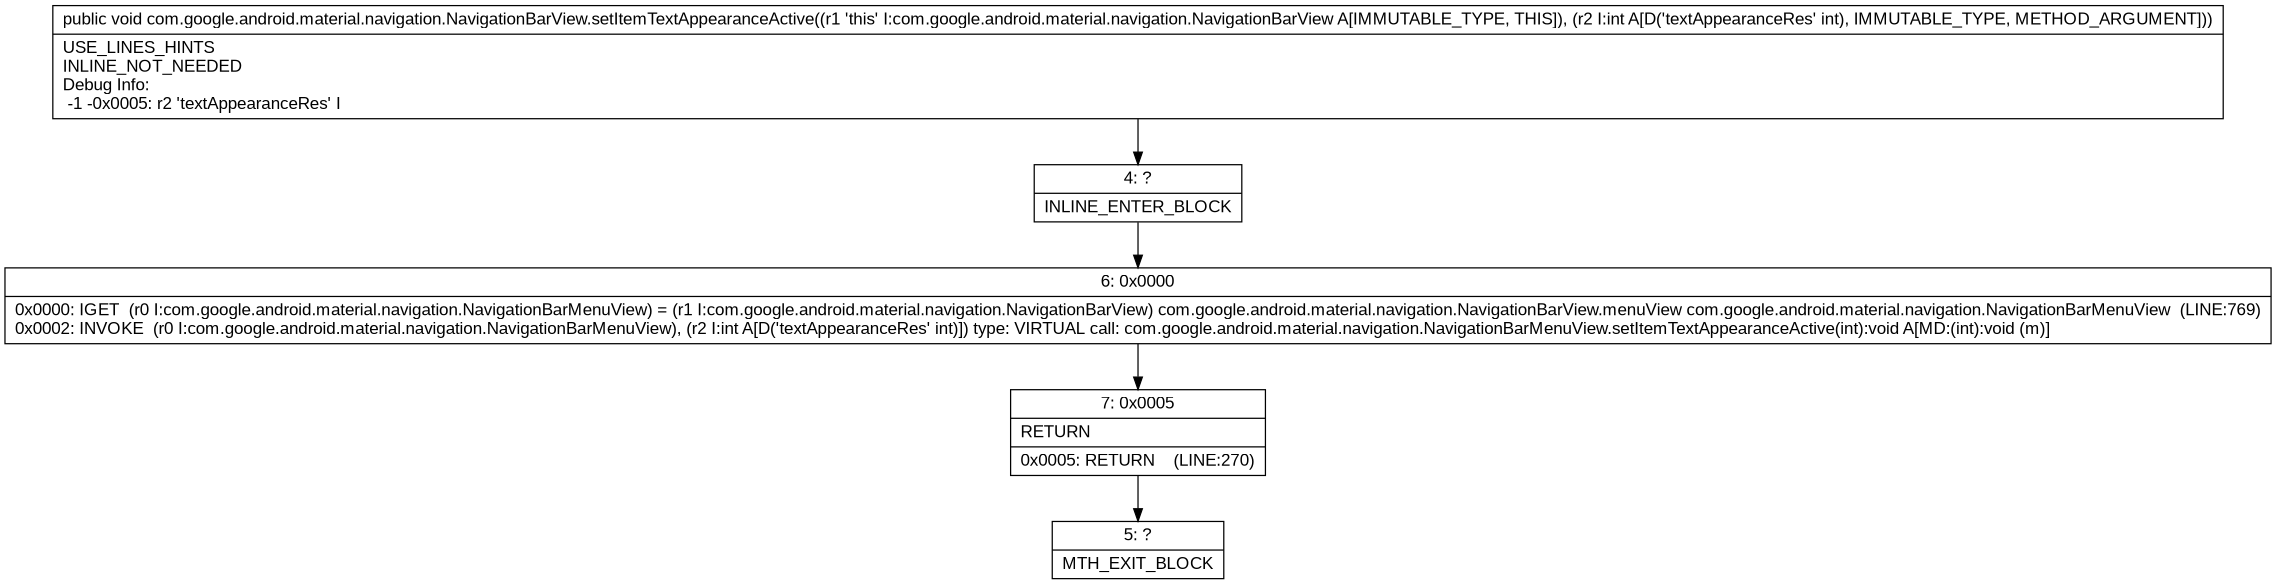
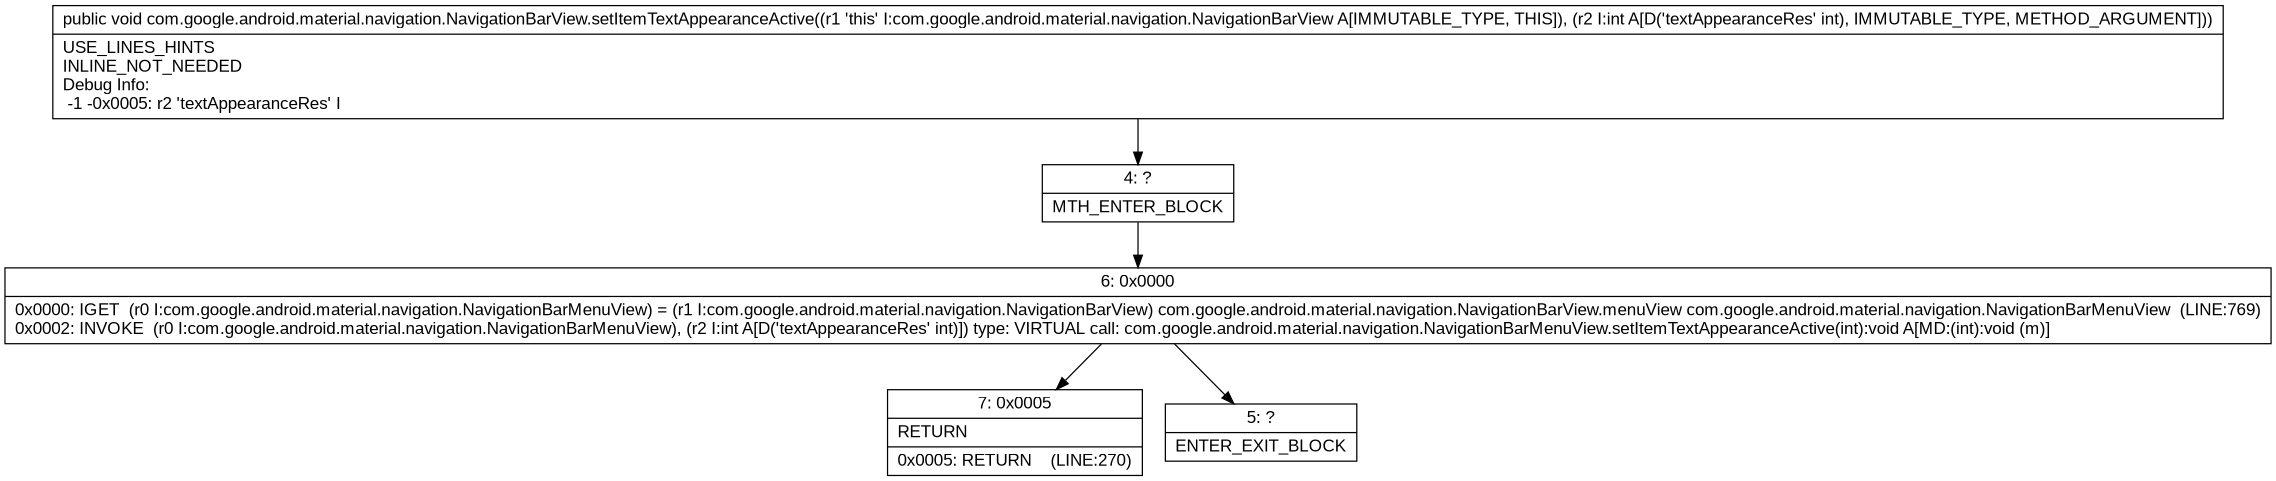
(1138, 207) -> (1138, 207)
(1138, 492) -> (1200, 369)
(1138, 564) -> (1261, 446)
